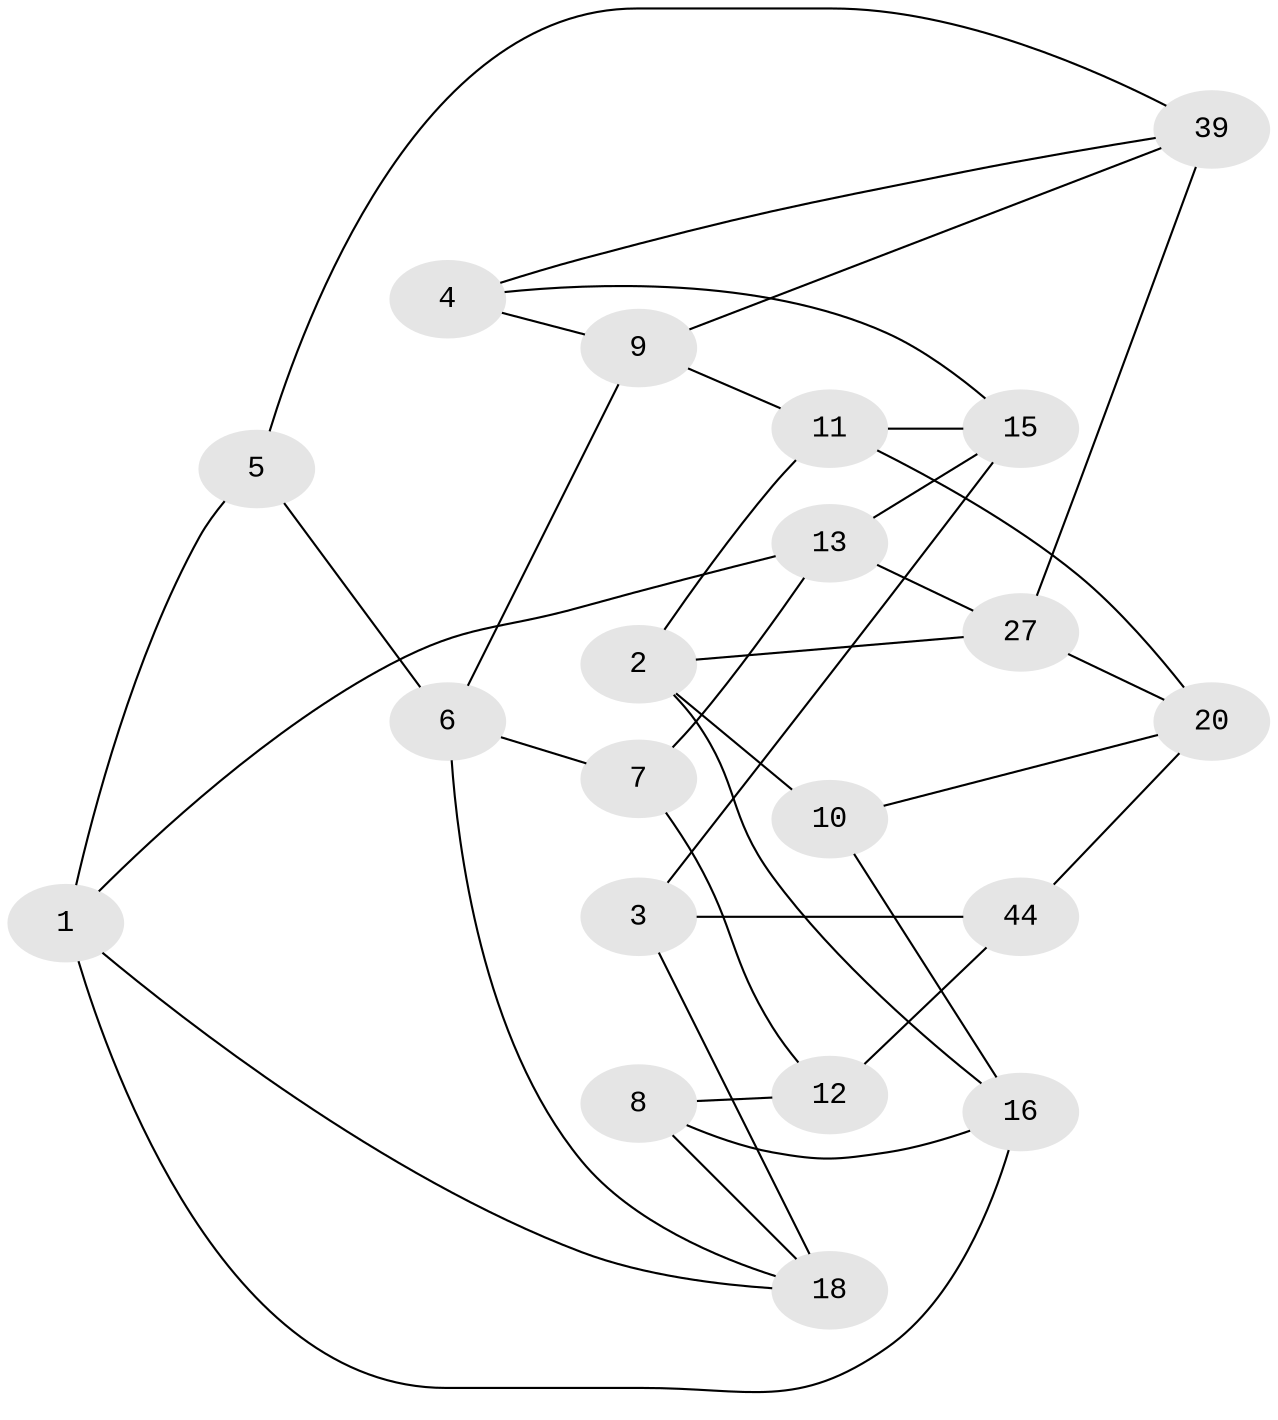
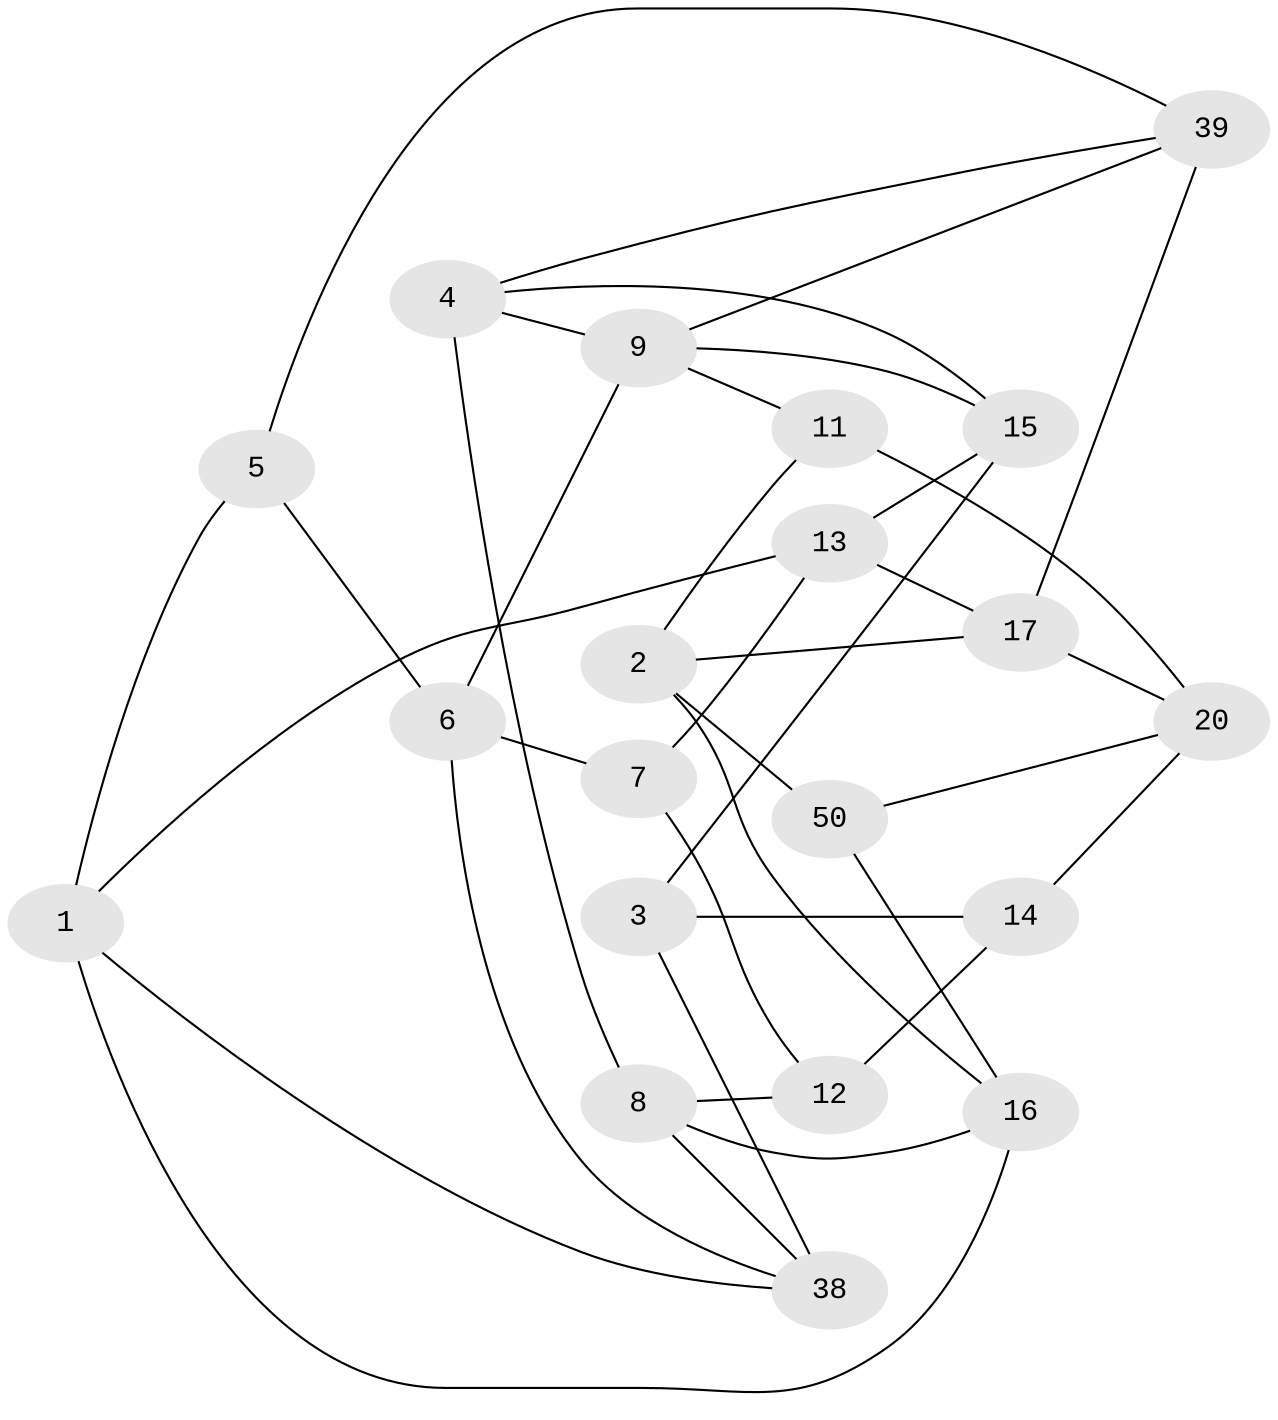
(926, 429) -> (839, 361)
(1021, 632) -> (1021, 632)
none -> (515, 708)
(830, 819) -> (830, 819)
(1021, 917) -> (1021, 917)
(830, 1290) -> (830, 1290)
